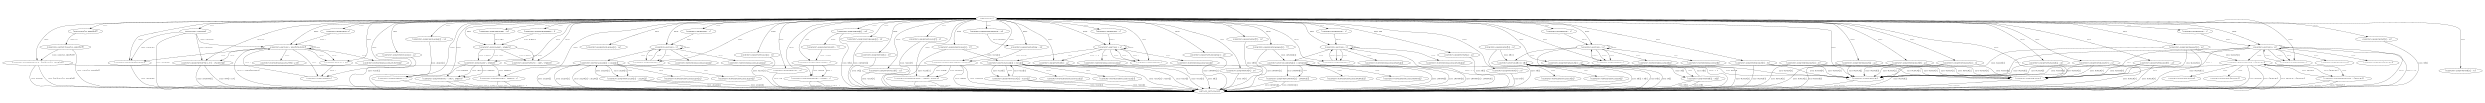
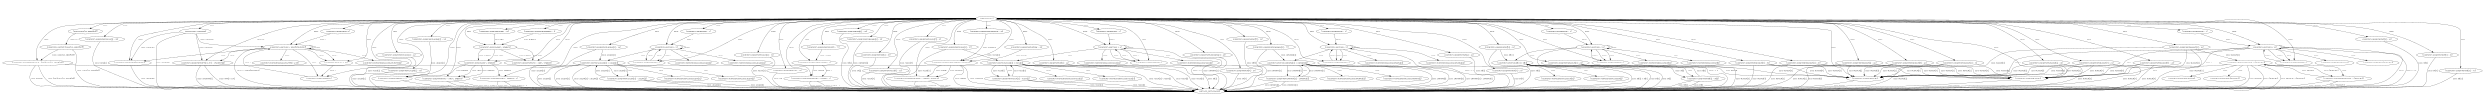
none -> (1251, 20)
none -> (1575, 24)
(1378, 31) -> (1378, 31)
(831, 37) -> (868, 23)
none -> (102, 39)
(995, 43) -> (978, 51)
none -> (602, 54)
(2255, 54) -> none
(1083, 55) -> (1213, 59)
none -> (2437, 55)
none -> (405, 71)
none -> (1309, 71)
none -> (820, 90)
none -> (1667, 90)
none -> (1843, 90)
